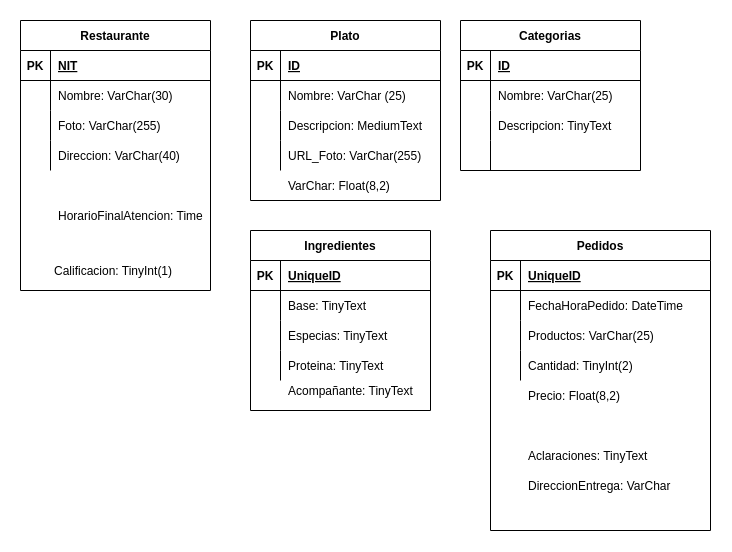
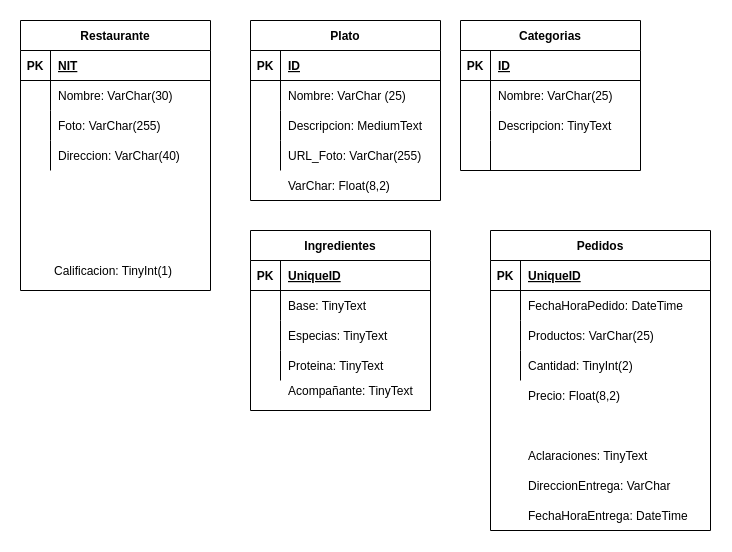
(131, 216) -> none
none -> (606, 516)
